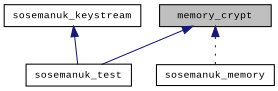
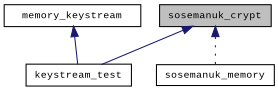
(72, 16) -> (72, 16)
(215, 16) -> (215, 16)
(79, 75) -> (79, 75)
